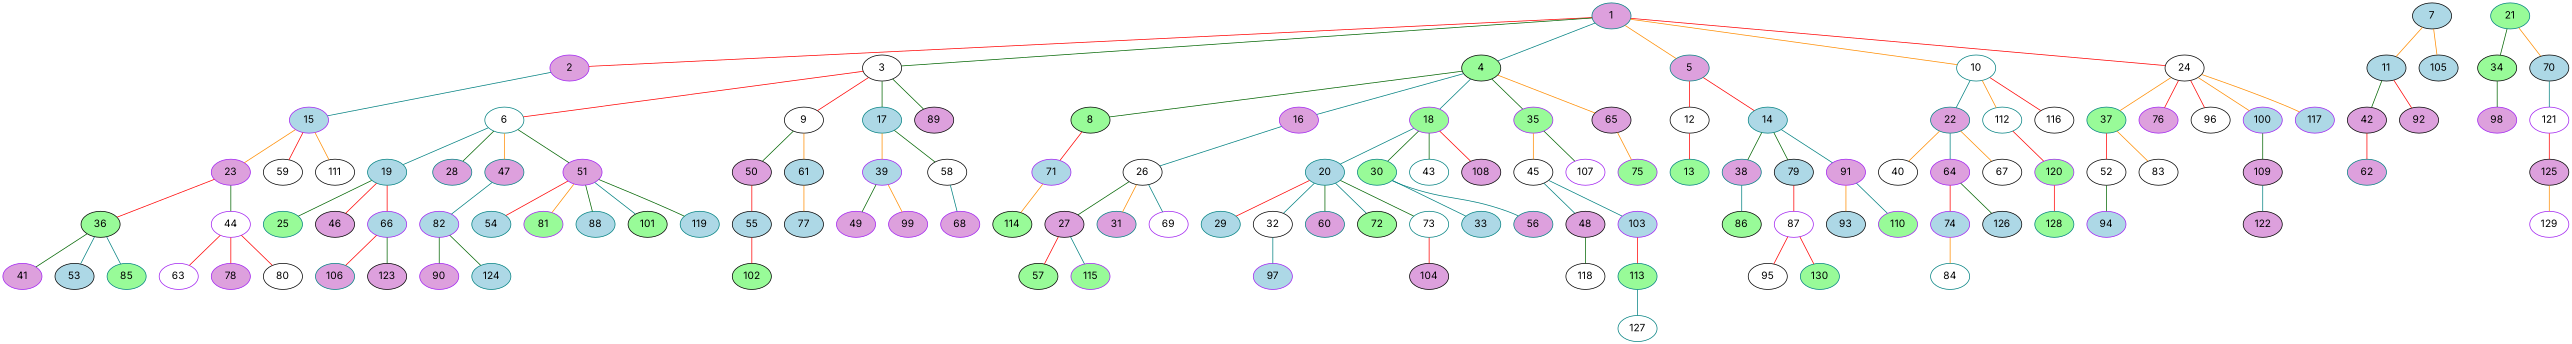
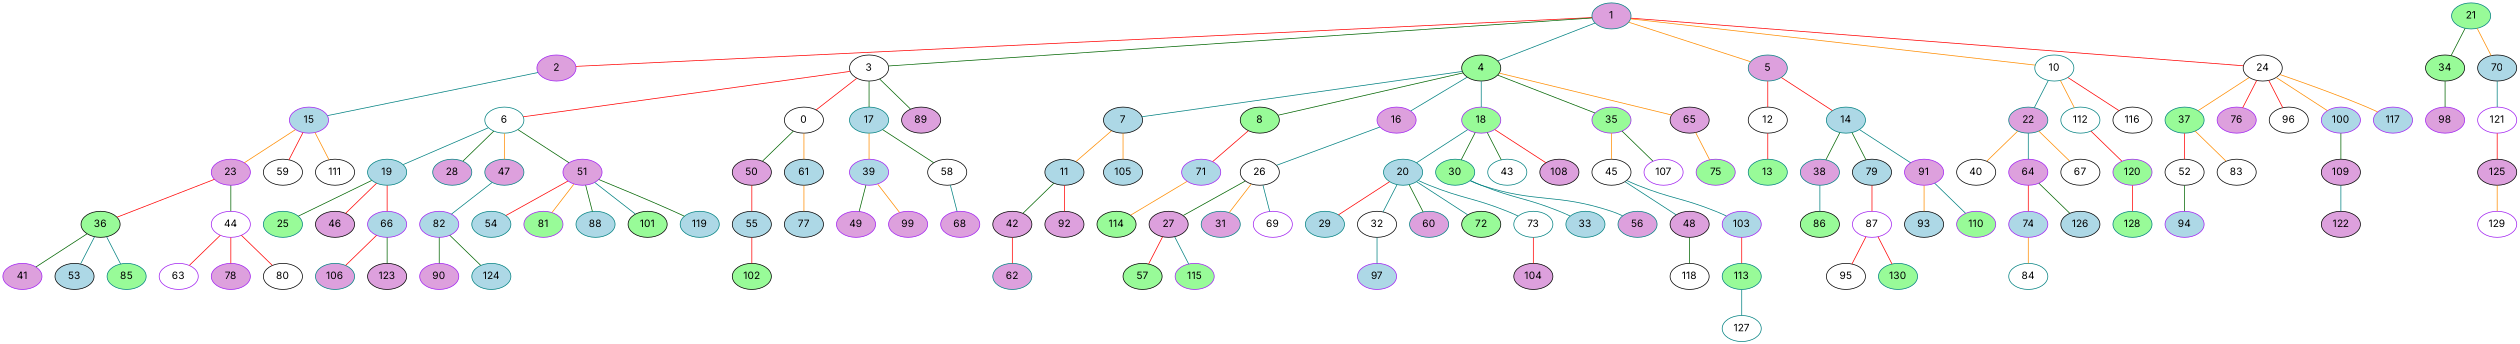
none -> (1302, 94)
(804, 120) -> (804, 120)
(1377, 198) -> (1468, 198)
